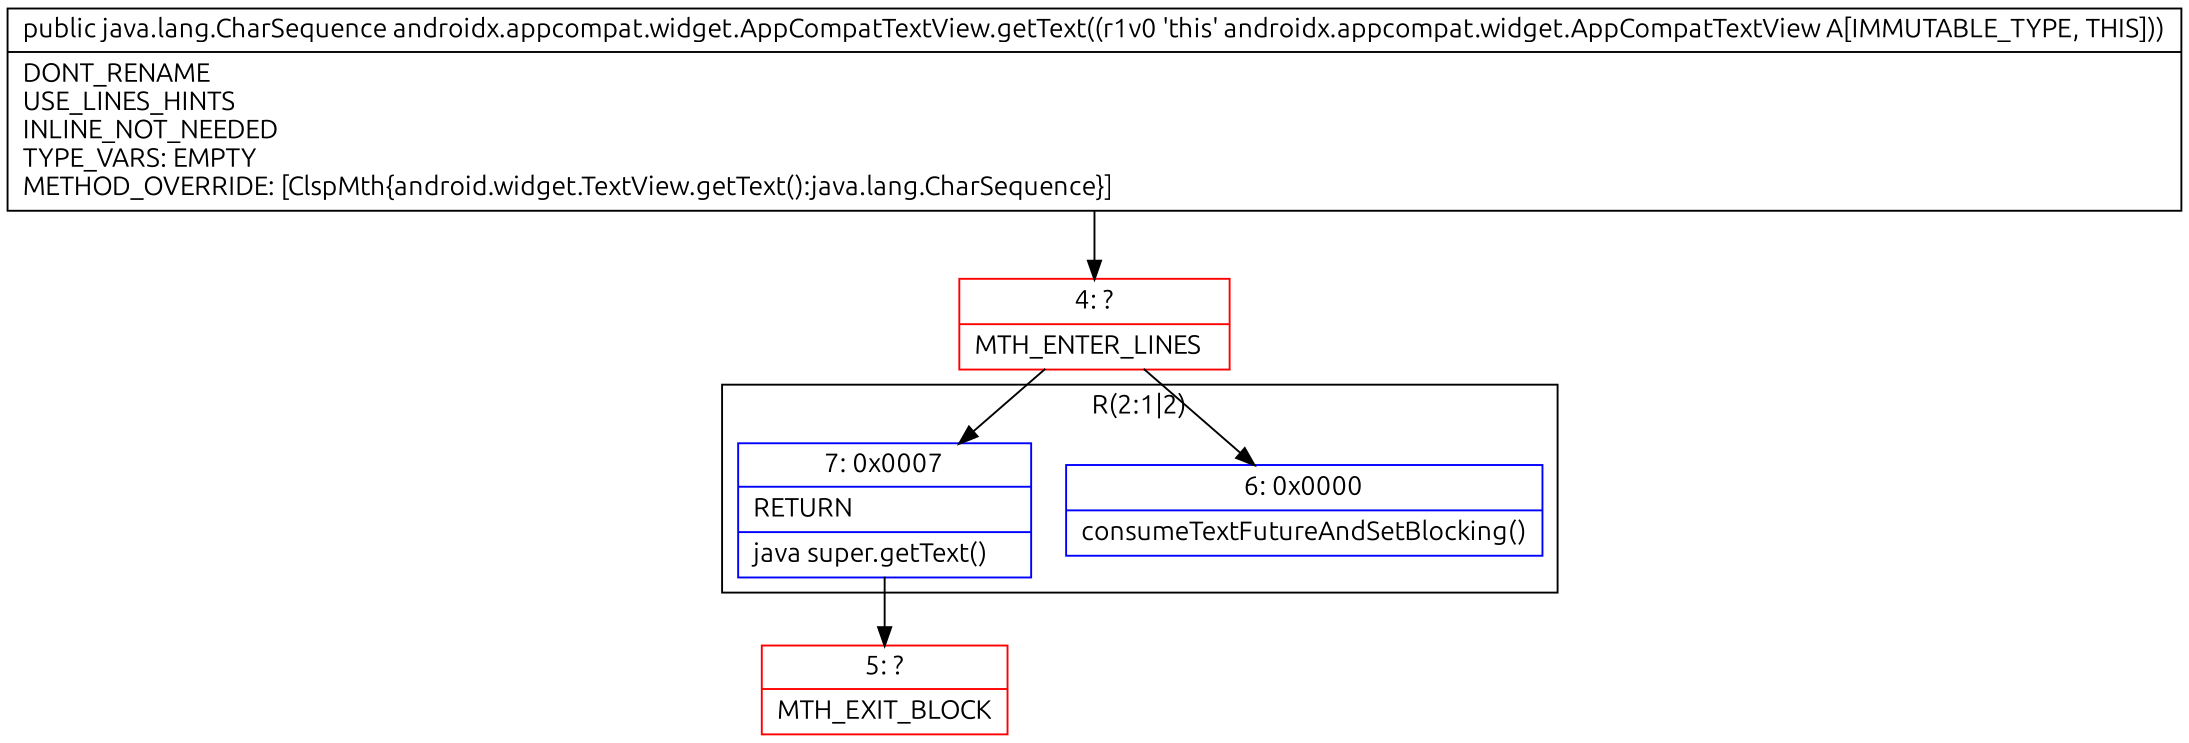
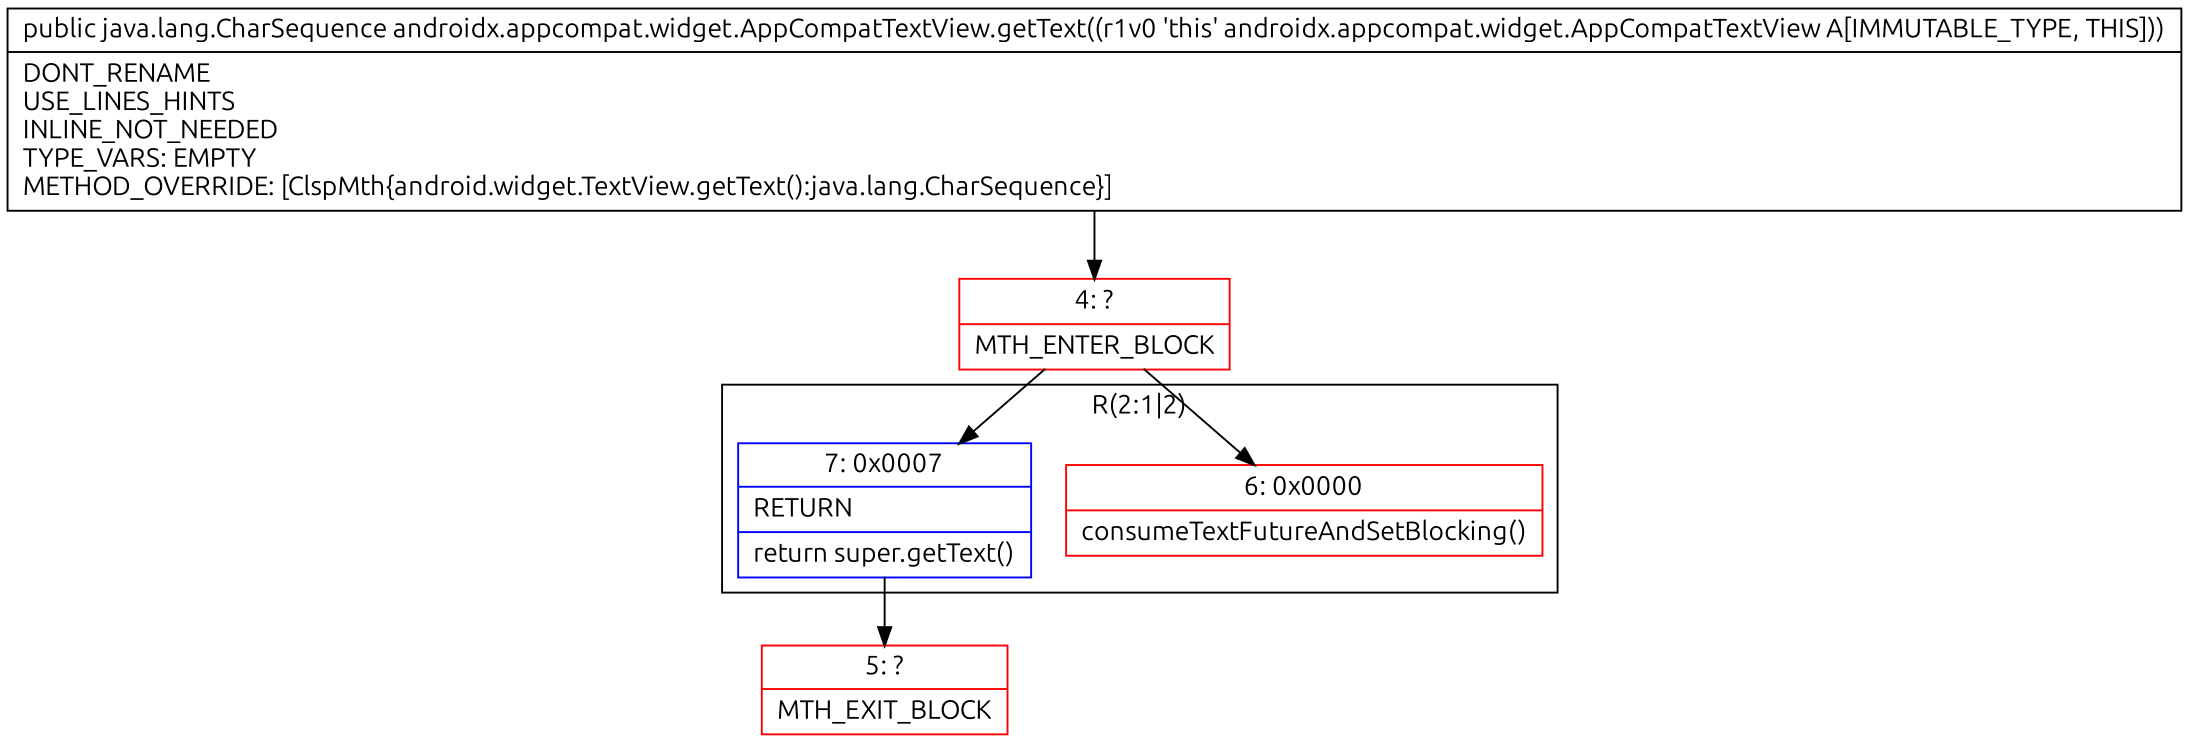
(1089, 346) -> (1094, 346)
(1304, 510) -> (1304, 510)
(870, 554) -> (885, 554)
